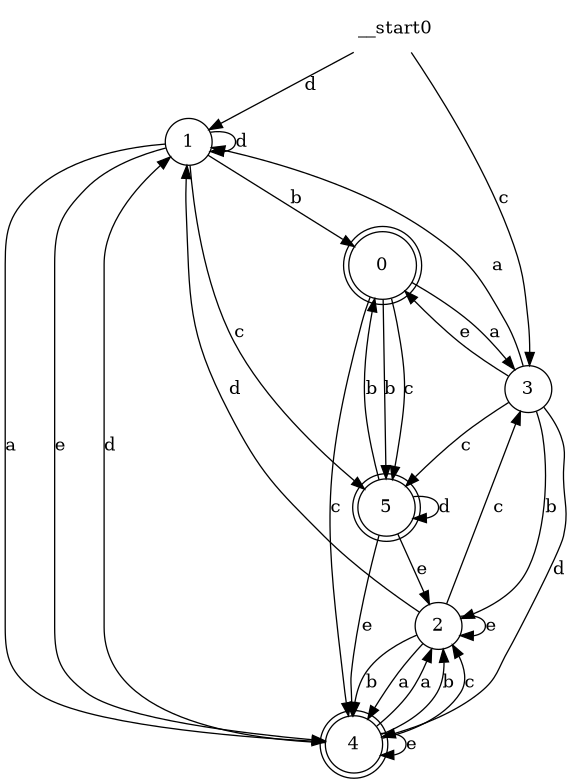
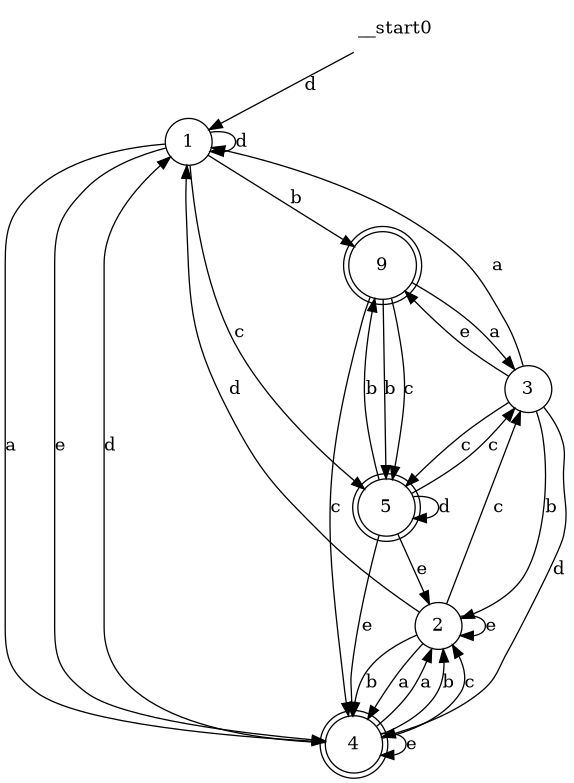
(493, 194) -> (463, 461)
(383, 265) -> (383, 265)
